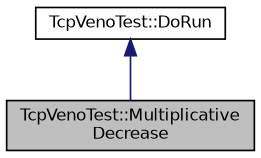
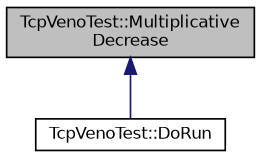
(131, 78) -> (131, 96)
